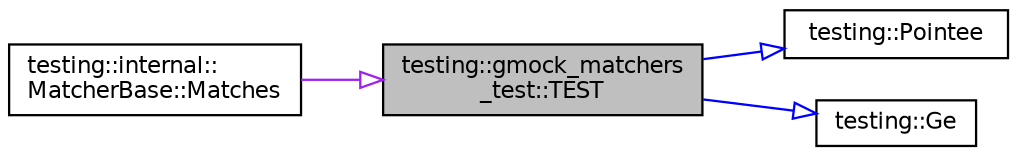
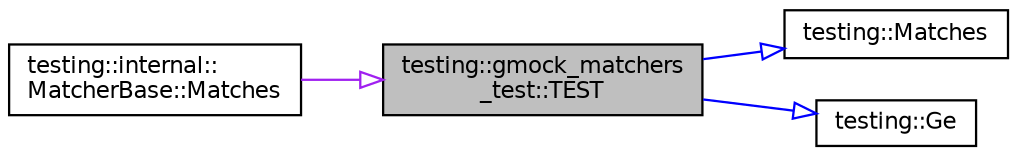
(896, 34) -> (896, 34)
